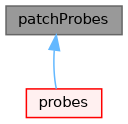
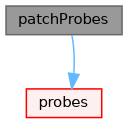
(54, 70) -> (74, 54)
